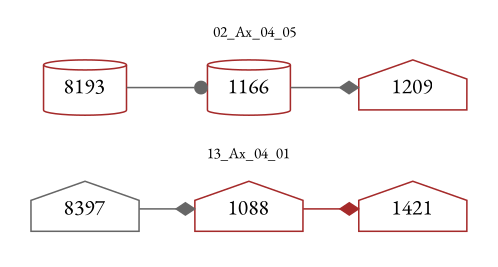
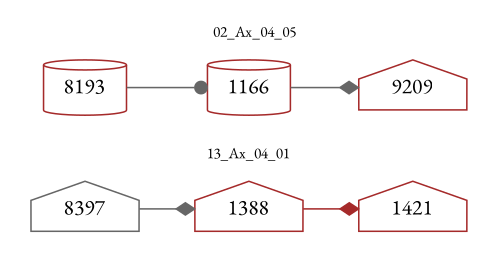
(413, 88) -> (413, 88)
(249, 209) -> (249, 209)
